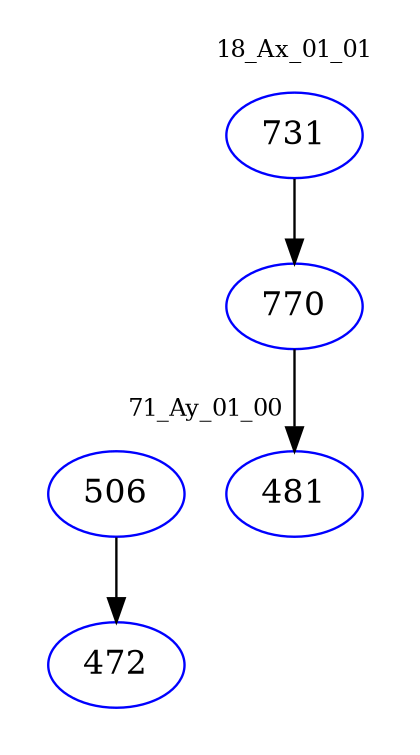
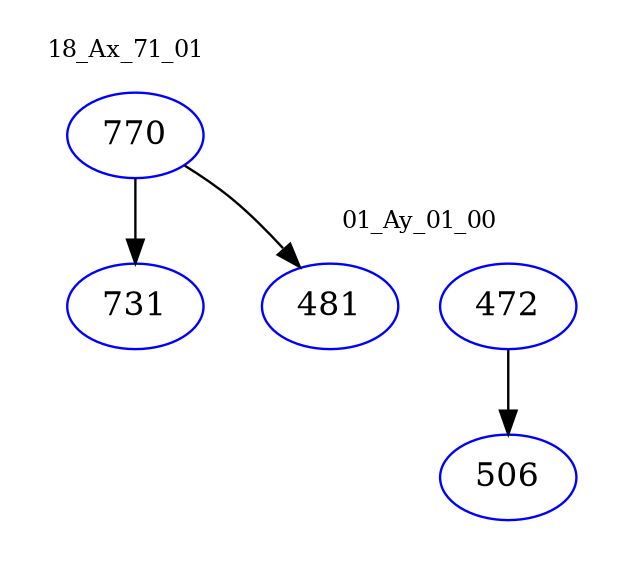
(294, 51) -> (126, 51)
(294, 209) -> (135, 209)
(205, 410) -> (419, 222)
(116, 568) -> (508, 380)
